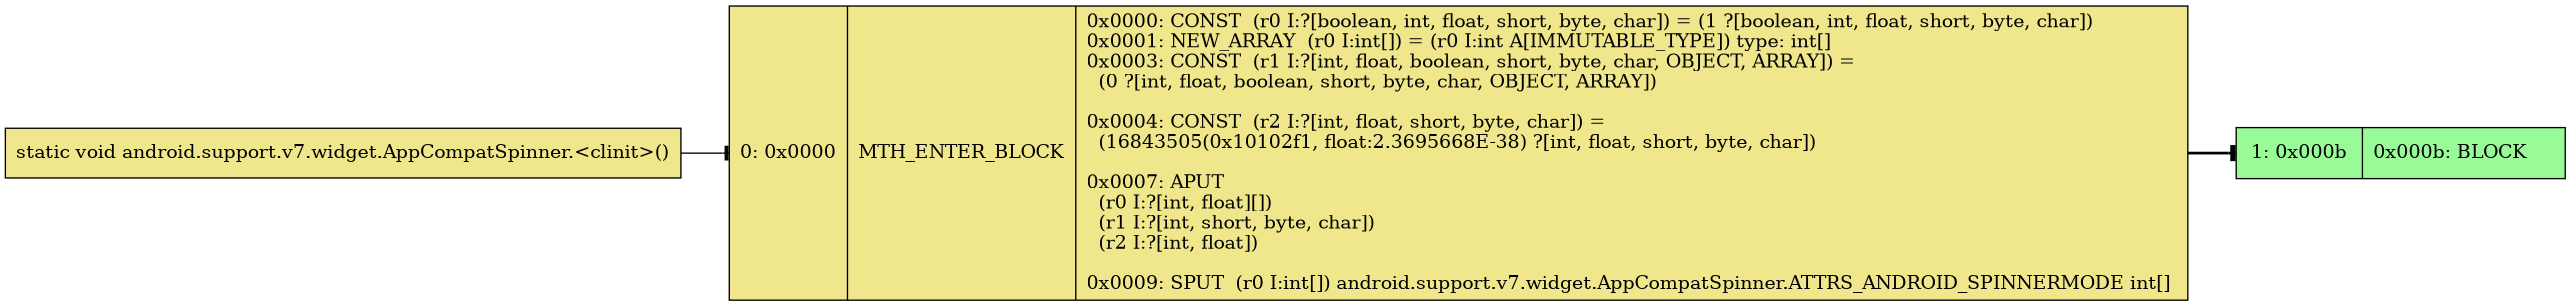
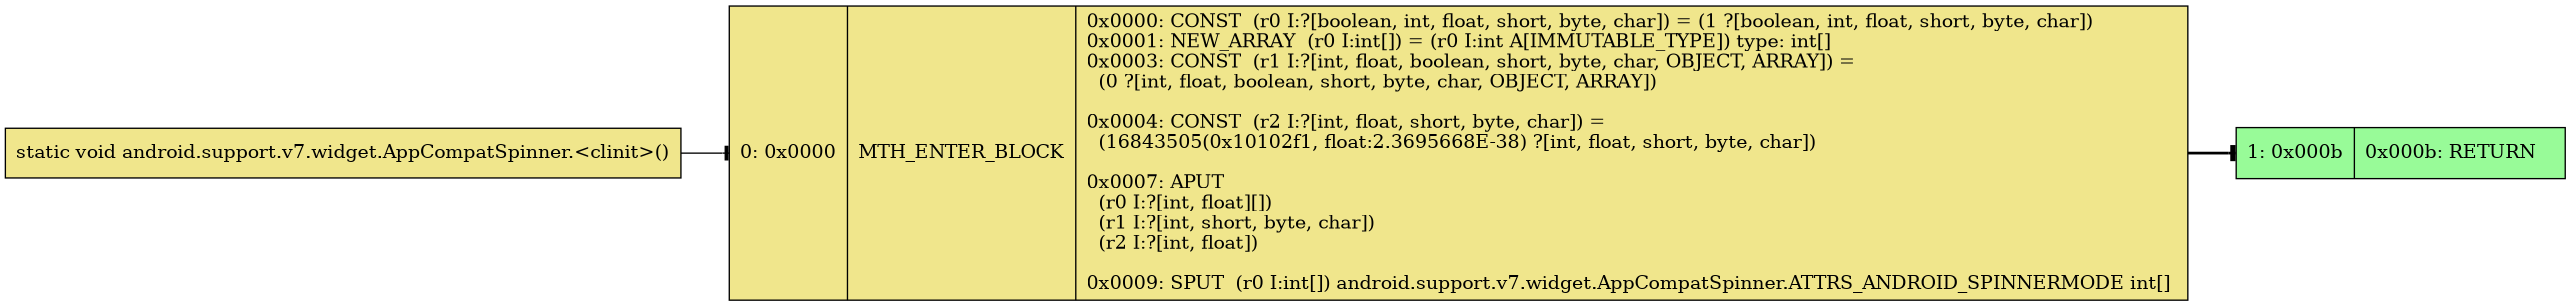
(2459, 152) -> (2460, 152)
